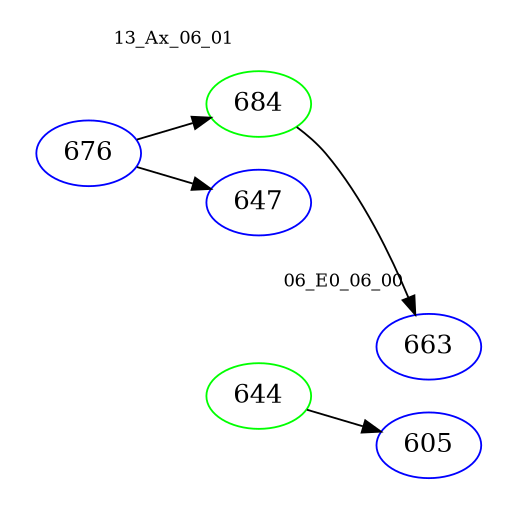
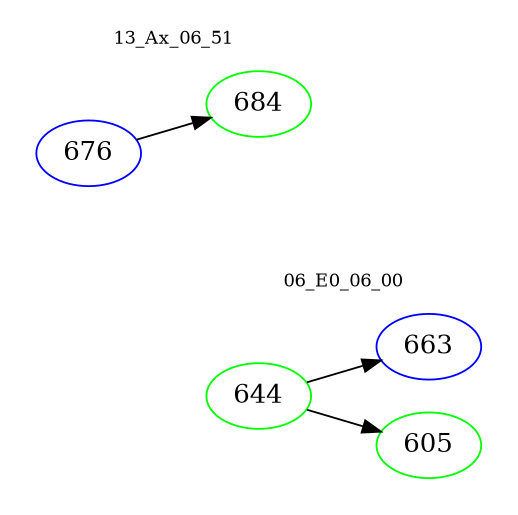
(174, 39) -> (174, 39)
(259, 203) -> none
(362, 206) -> (335, 374)
(429, 445) -> (429, 445)
